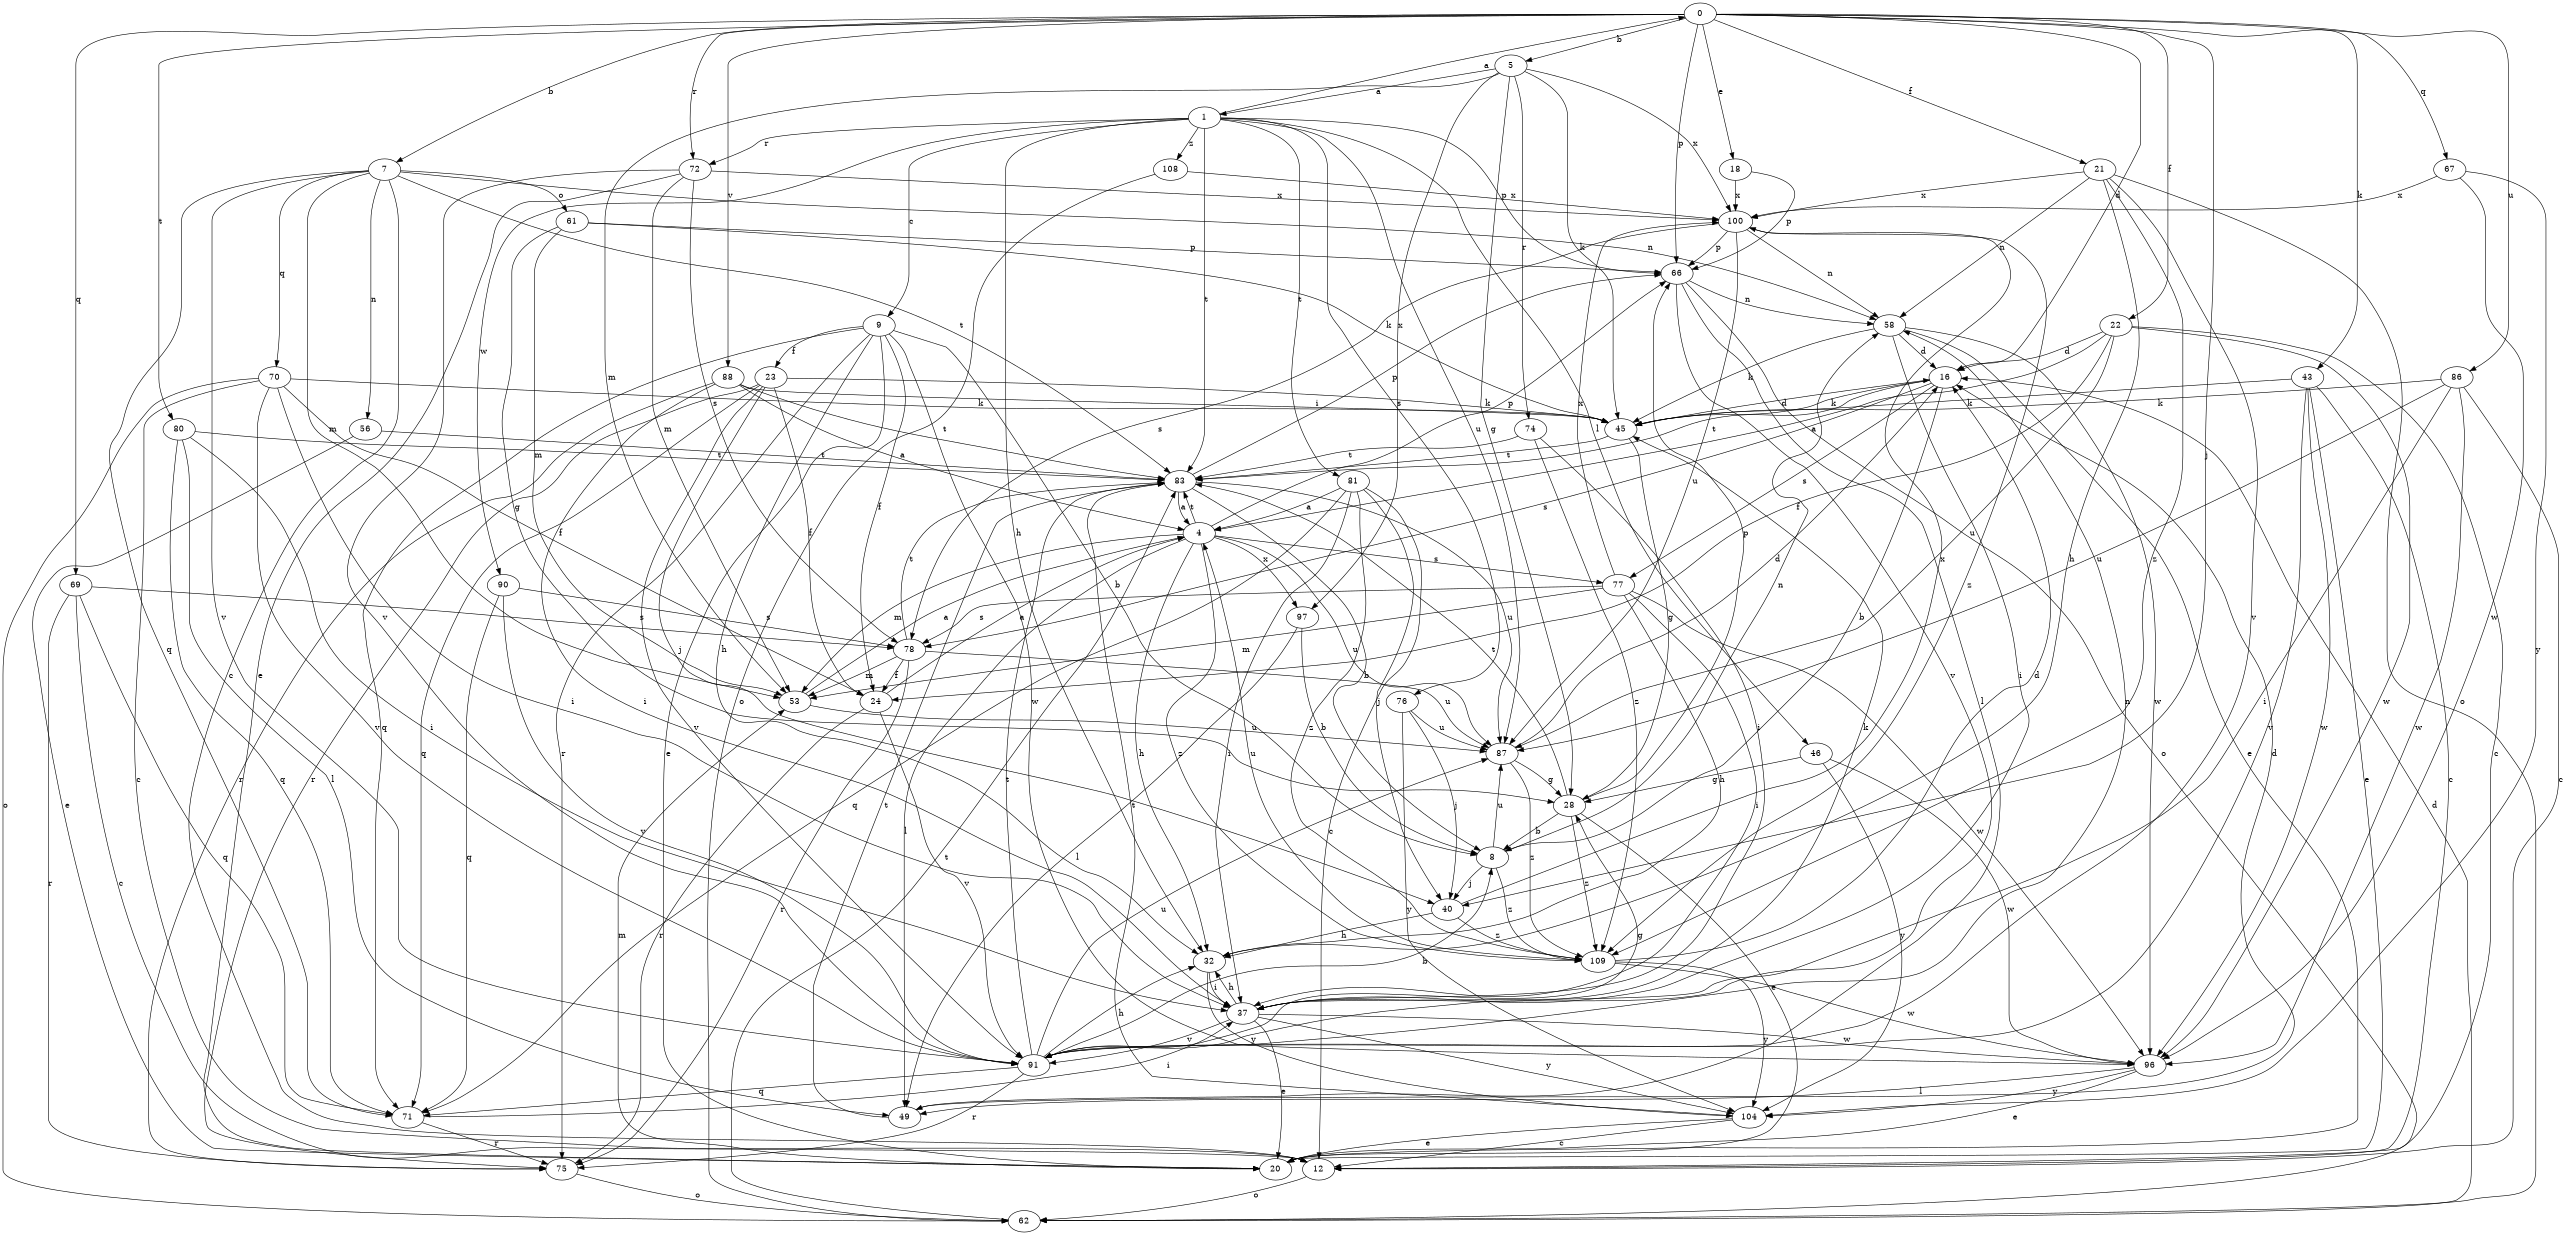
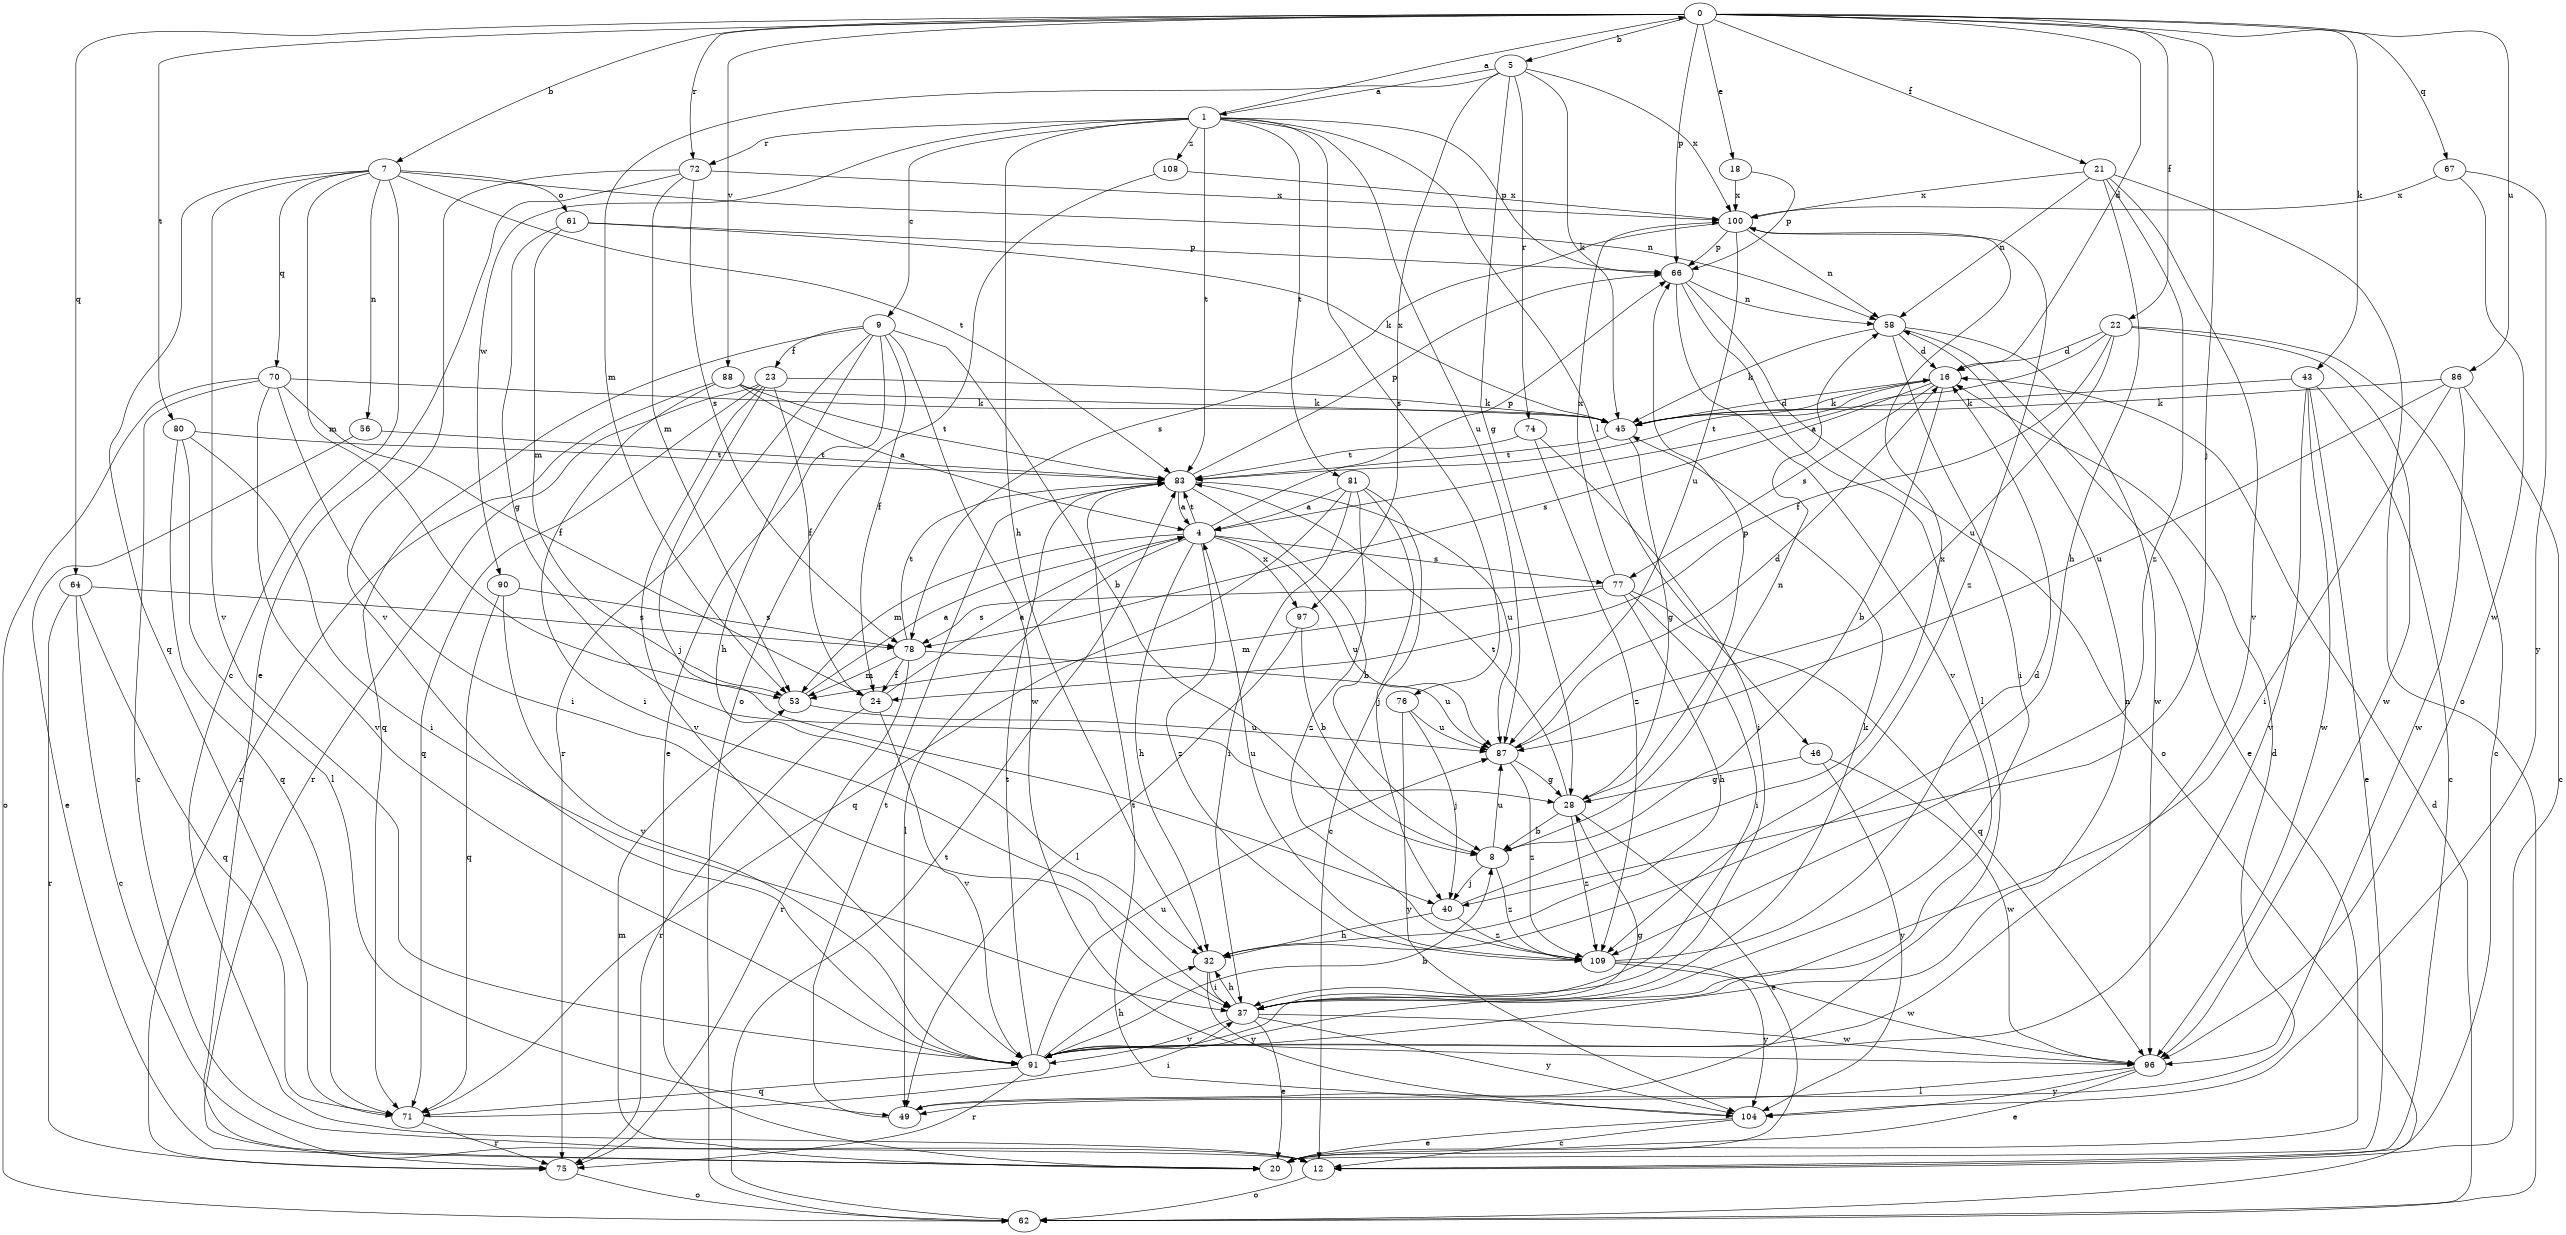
(1317, 403) -> (1317, 403)
(76, 585) -> (76, 585)
(1981, 832) -> (1981, 832)
